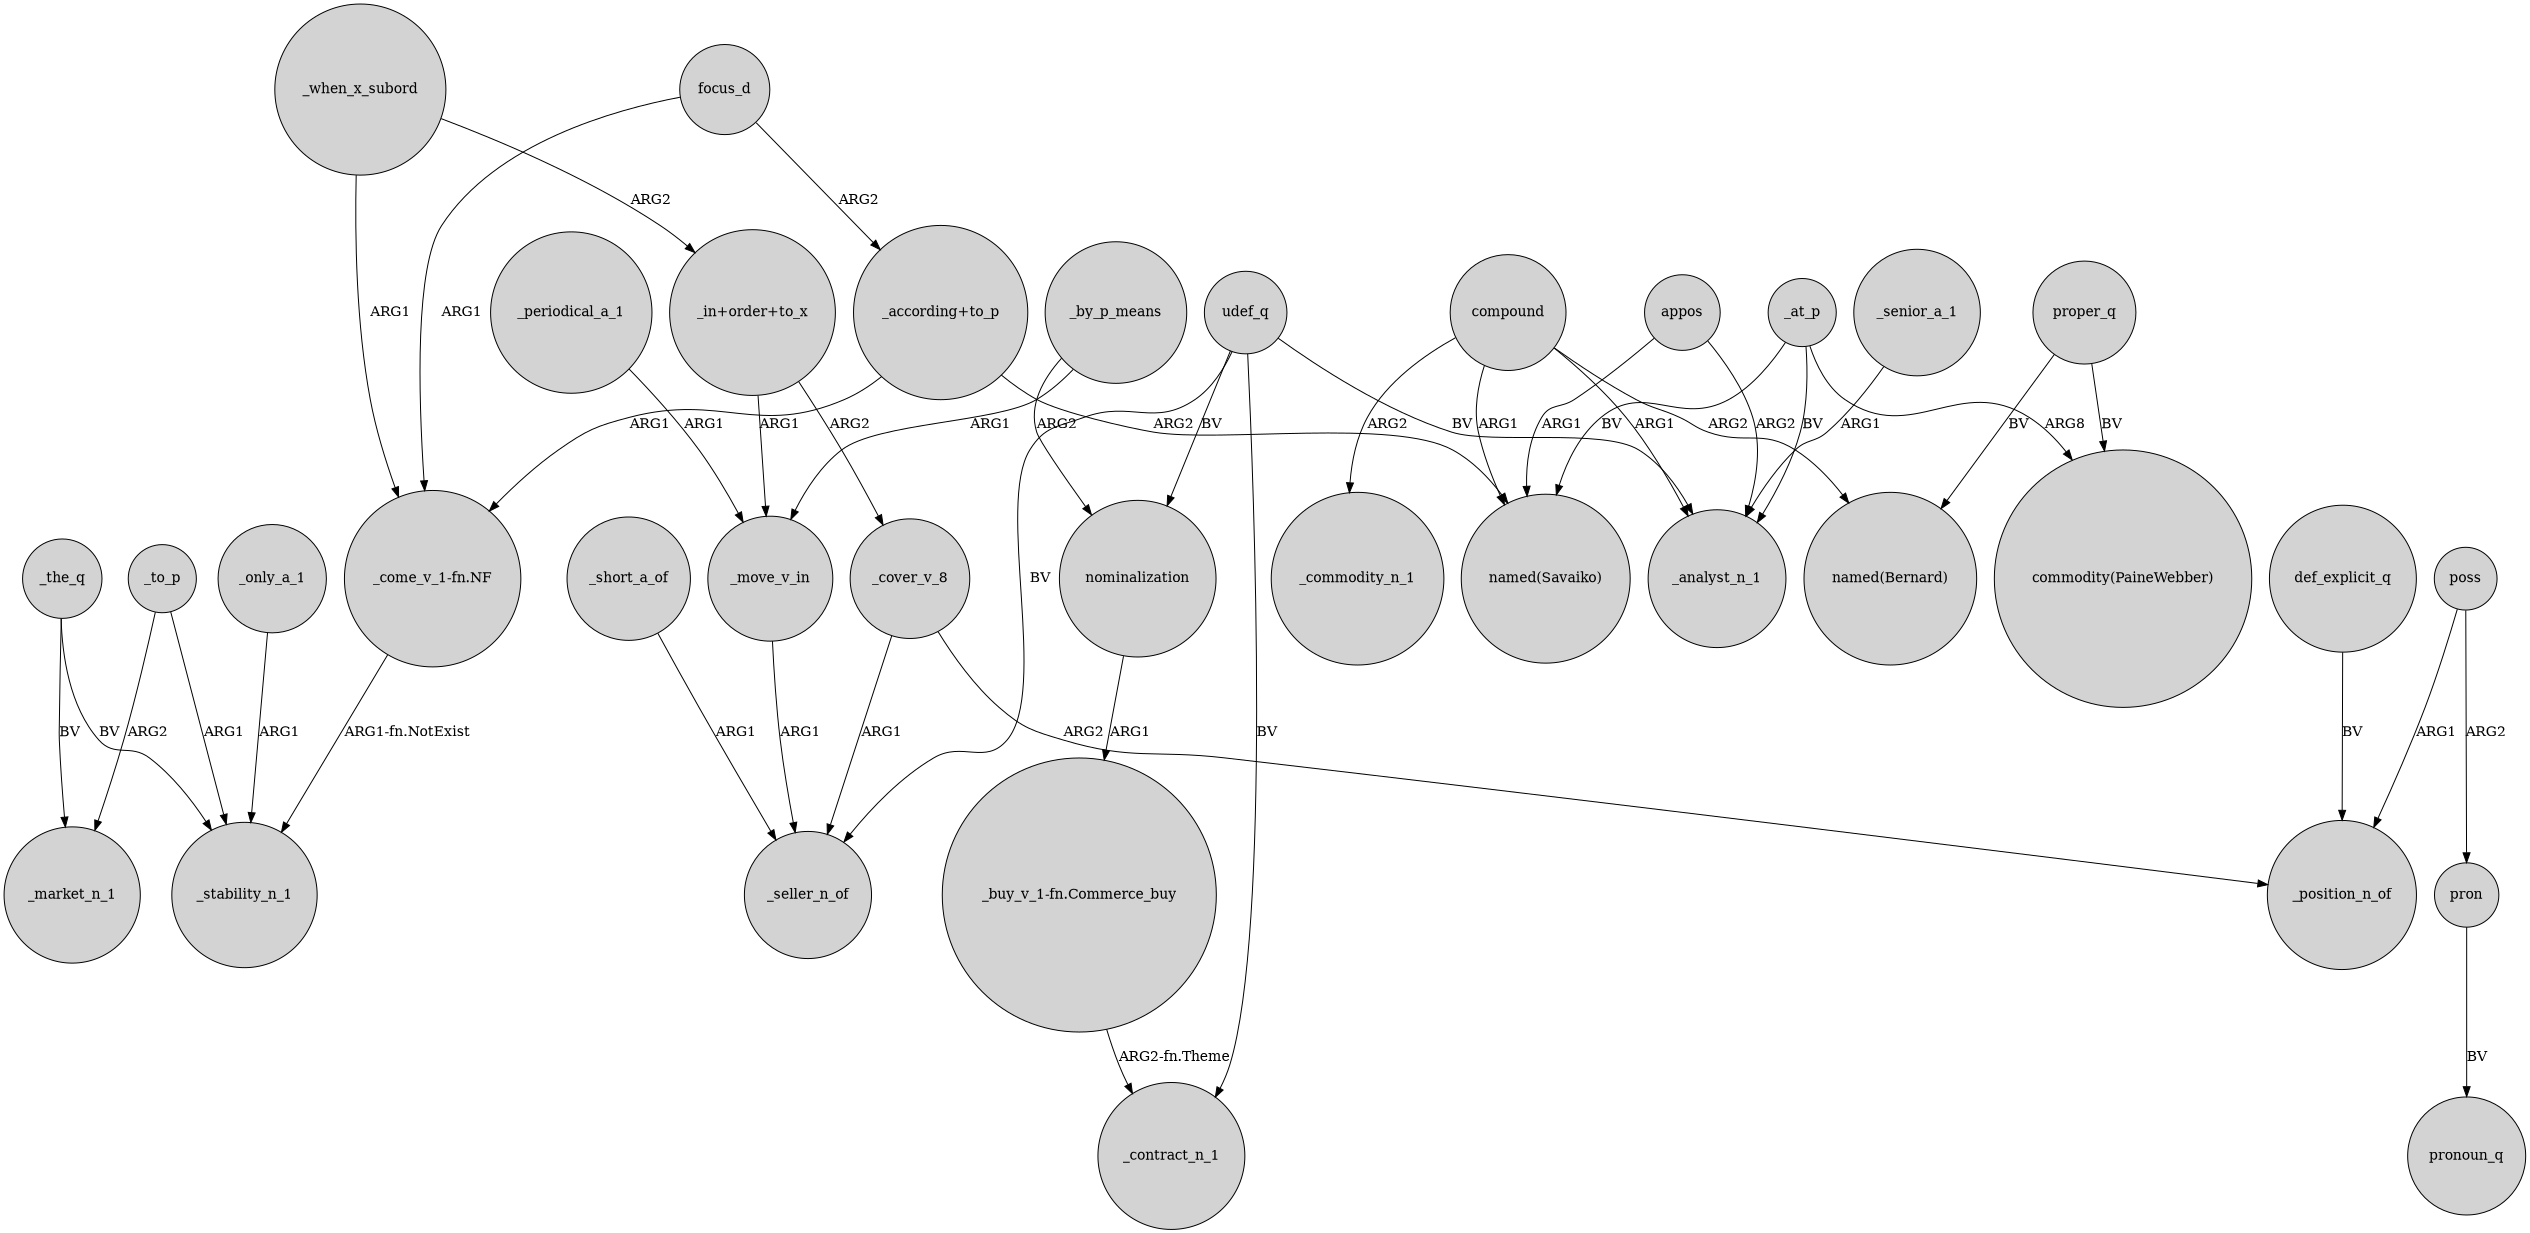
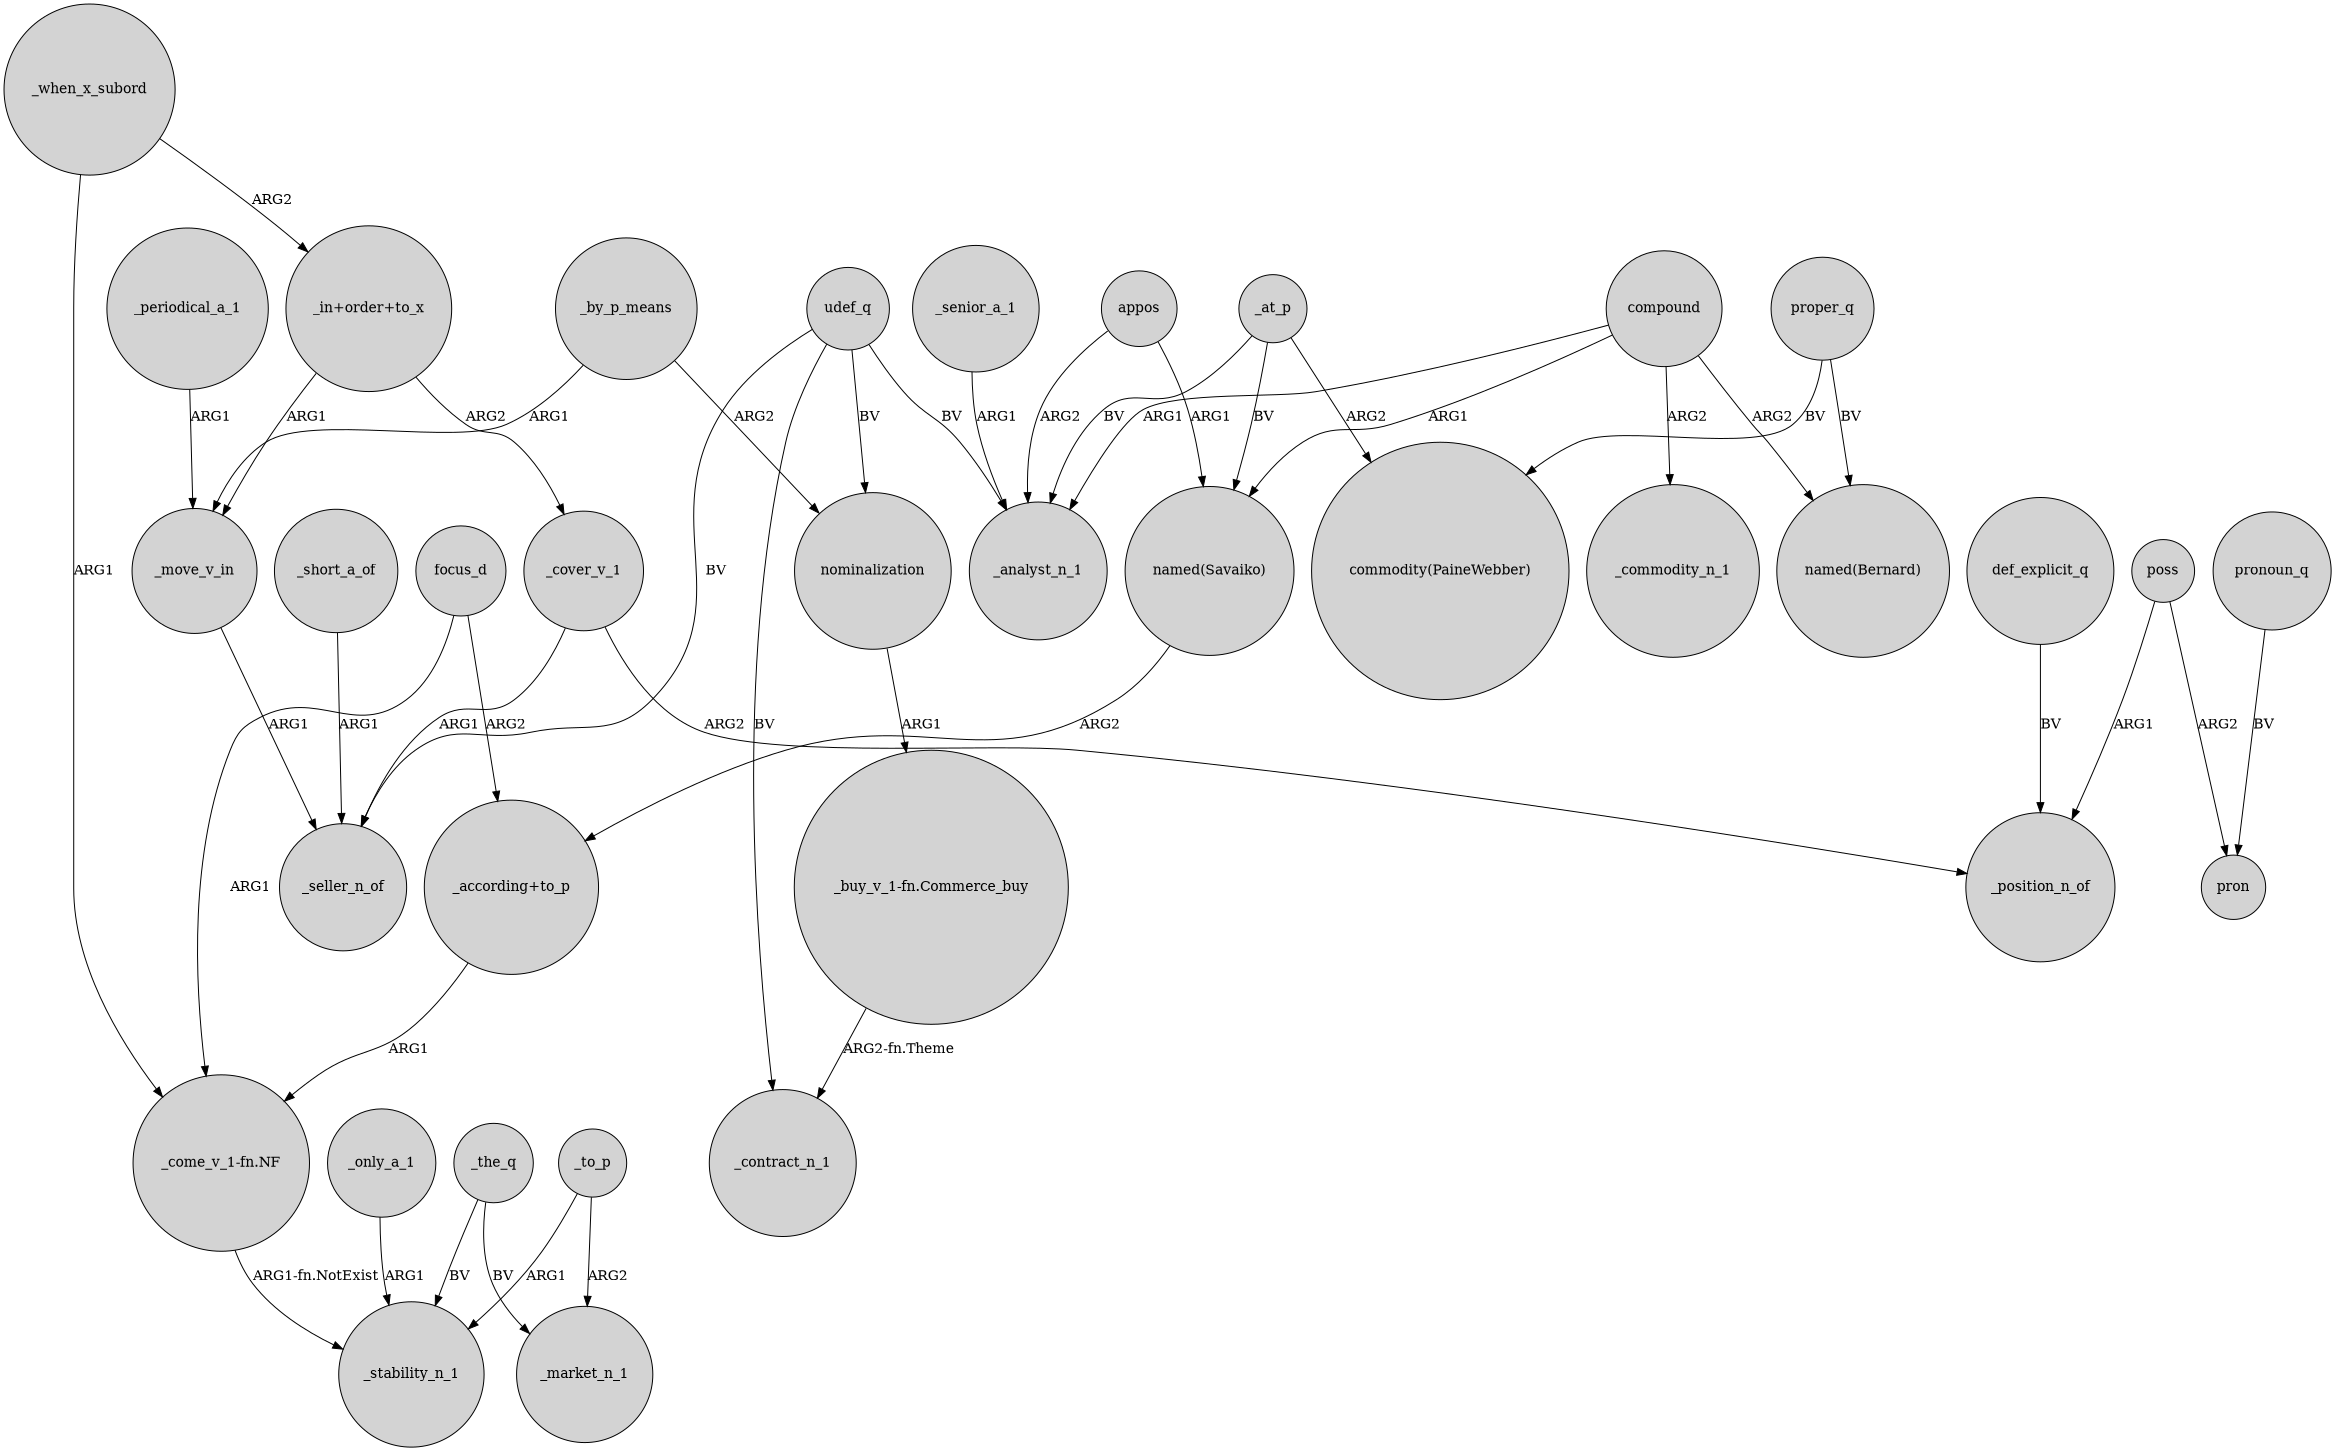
(2065, 425) -> (1366, 417)
(1242, 435) -> (887, 736)
(910, 579) -> (584, 571)
(2467, 1007) -> (2252, 737)
